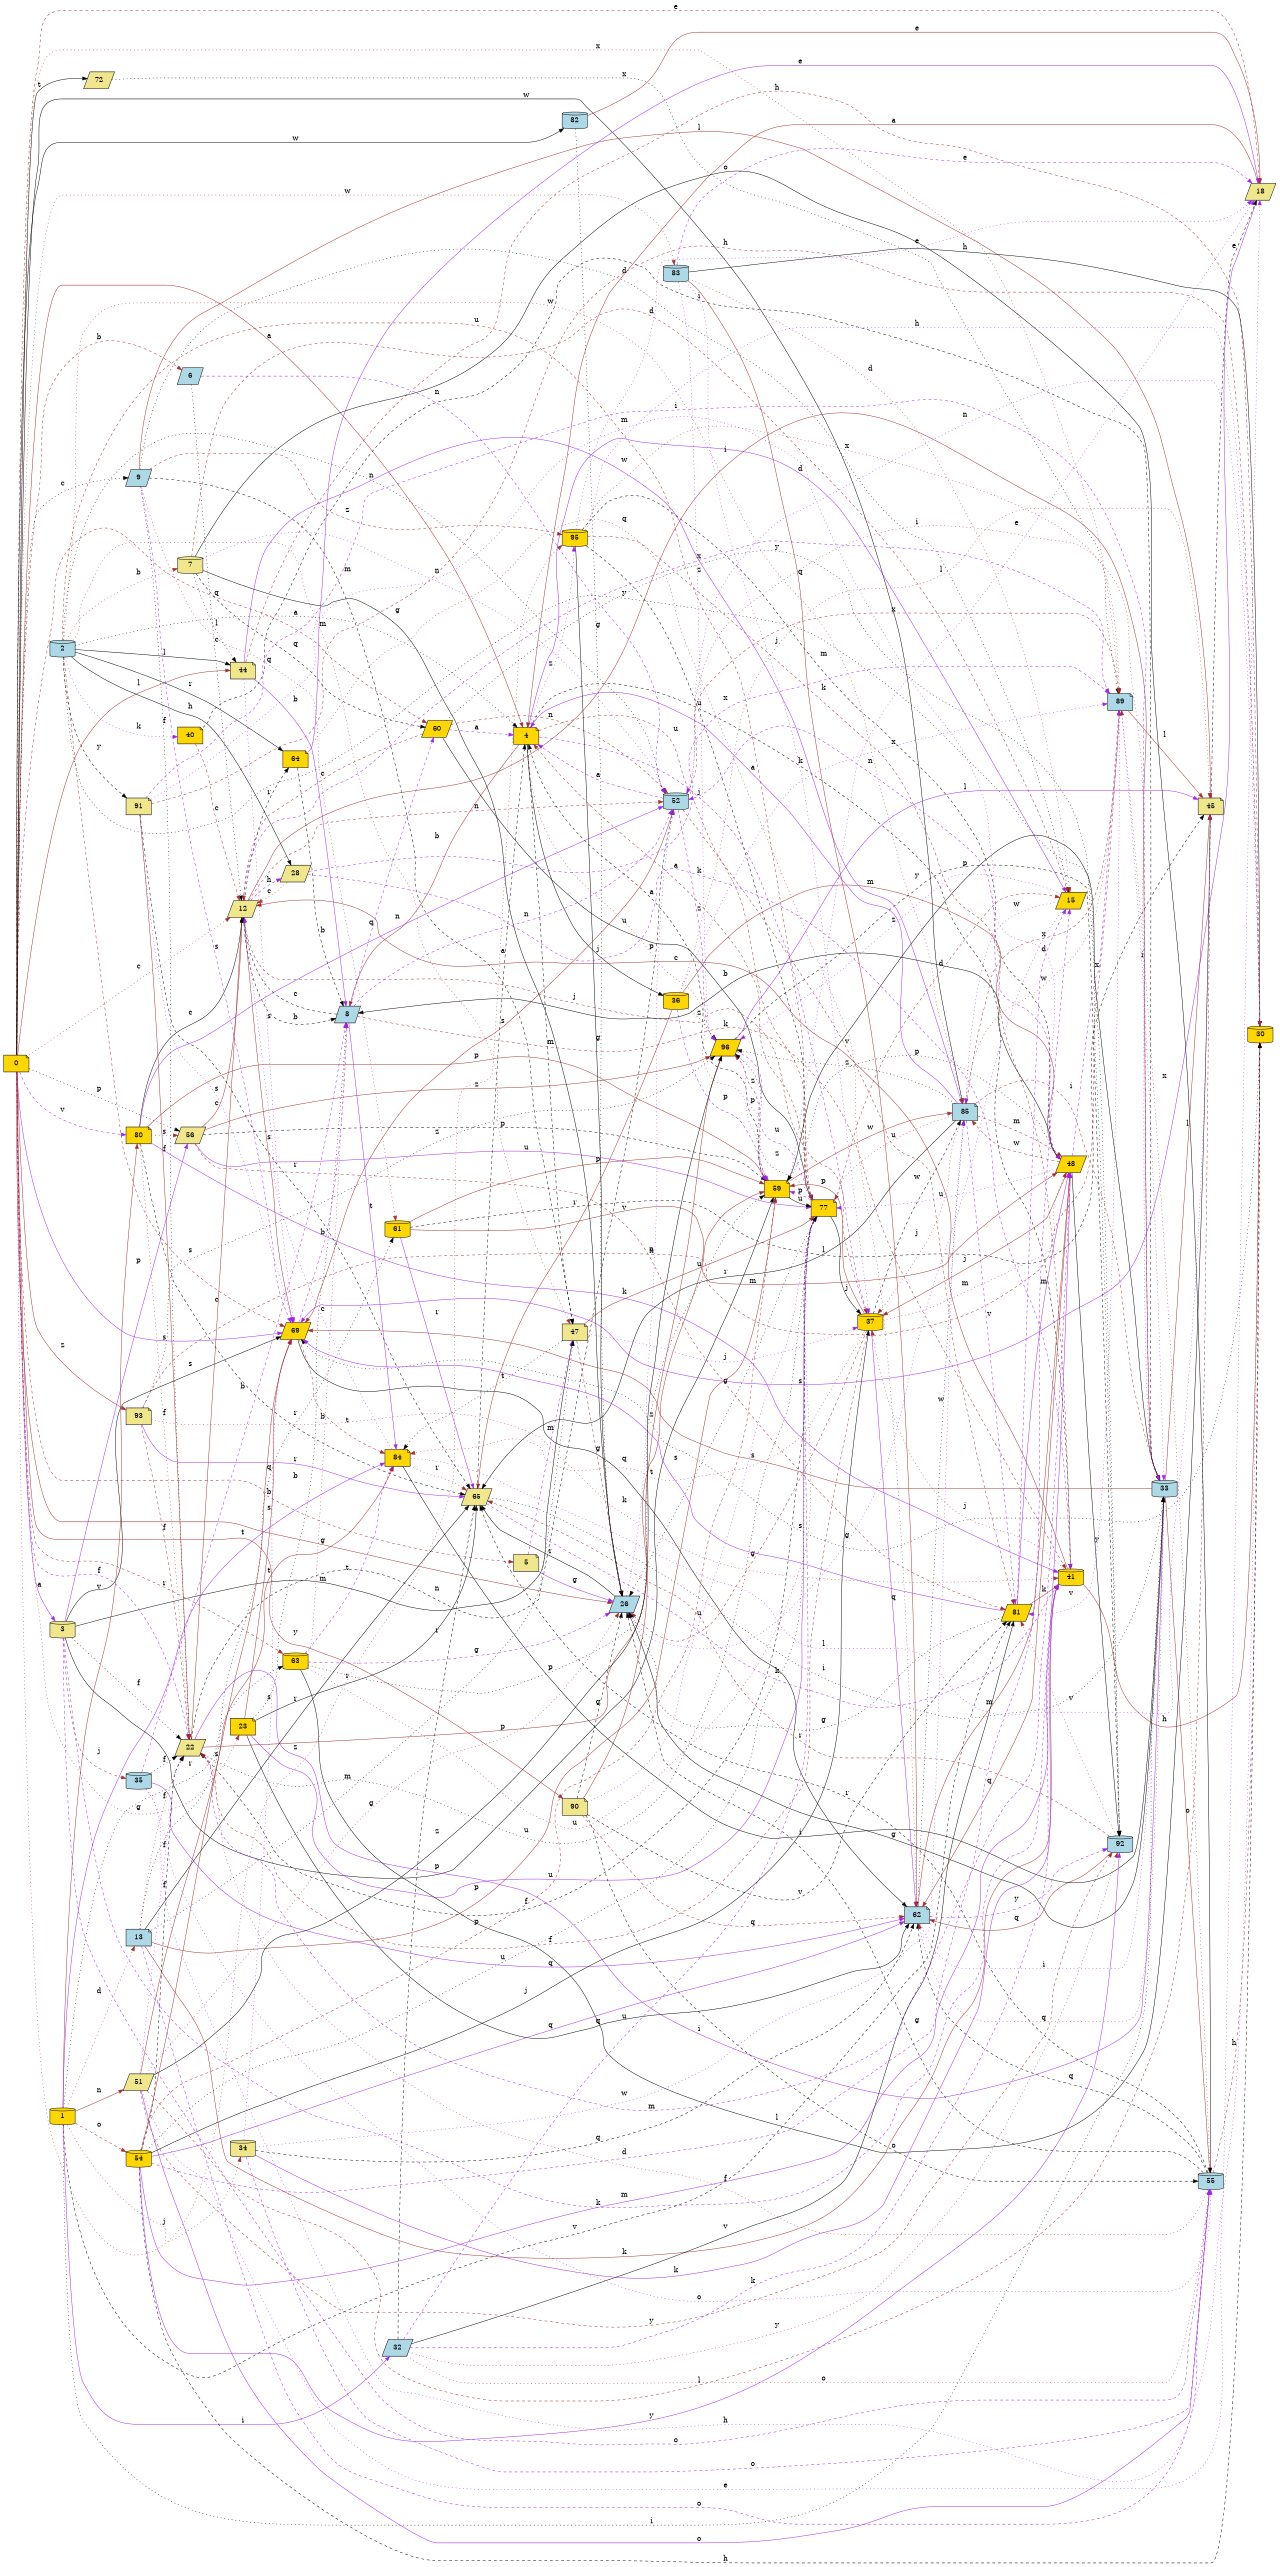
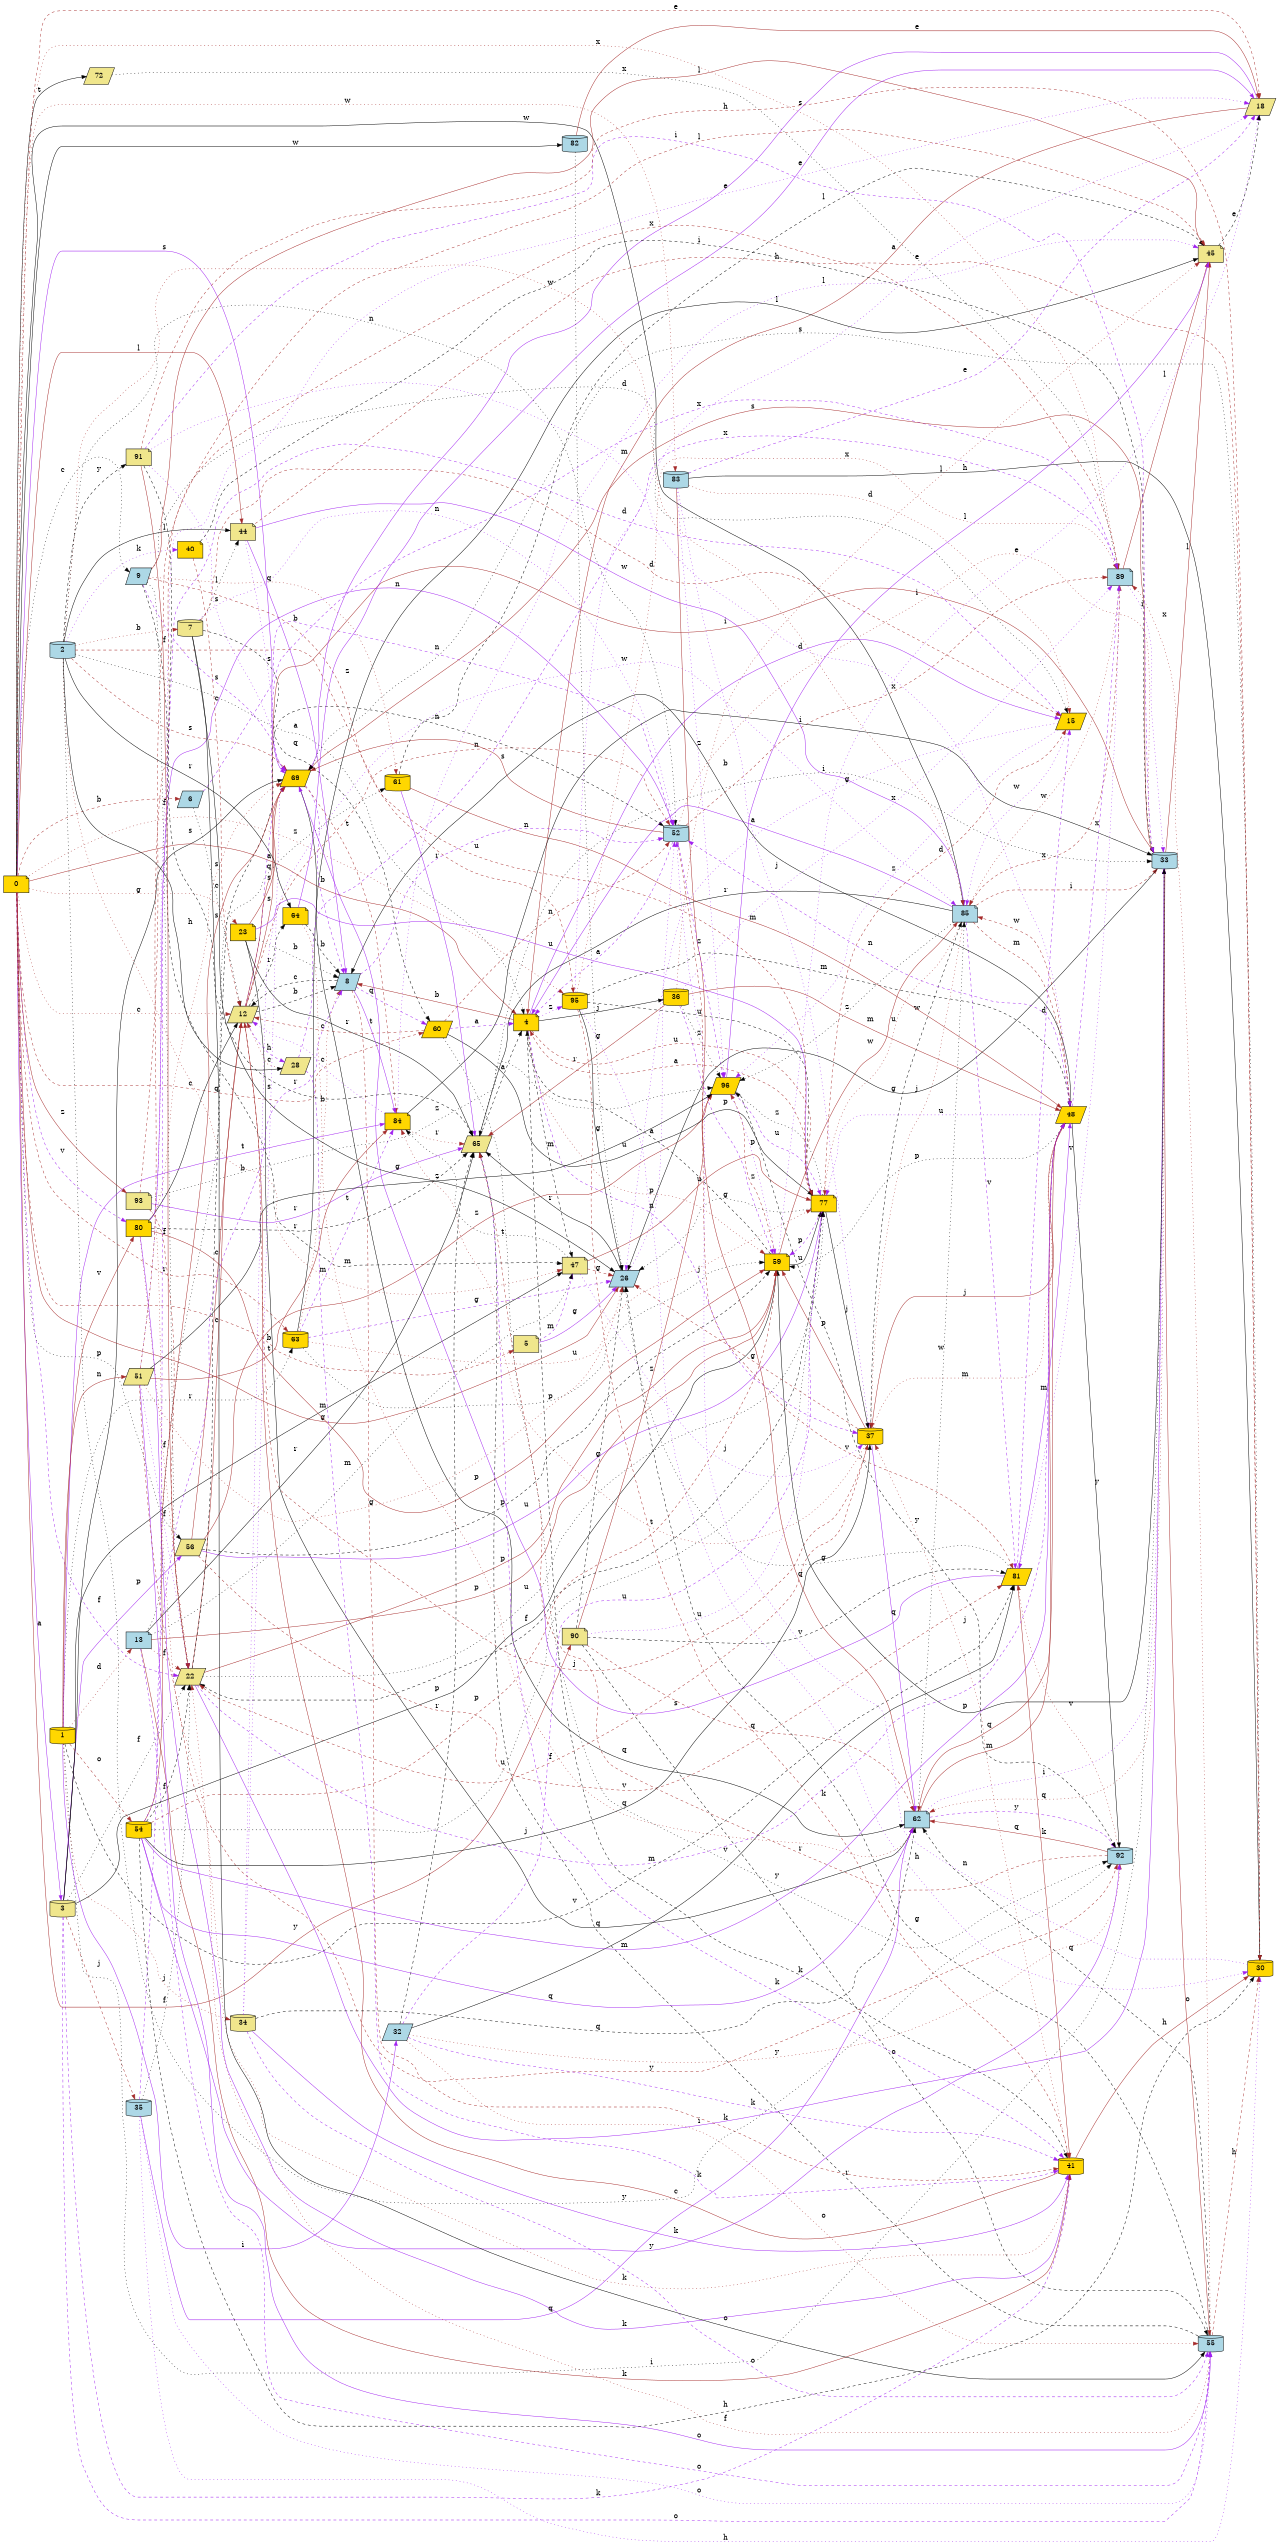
(165, 1135) -> (195, 994)
(573, 1167) -> none
